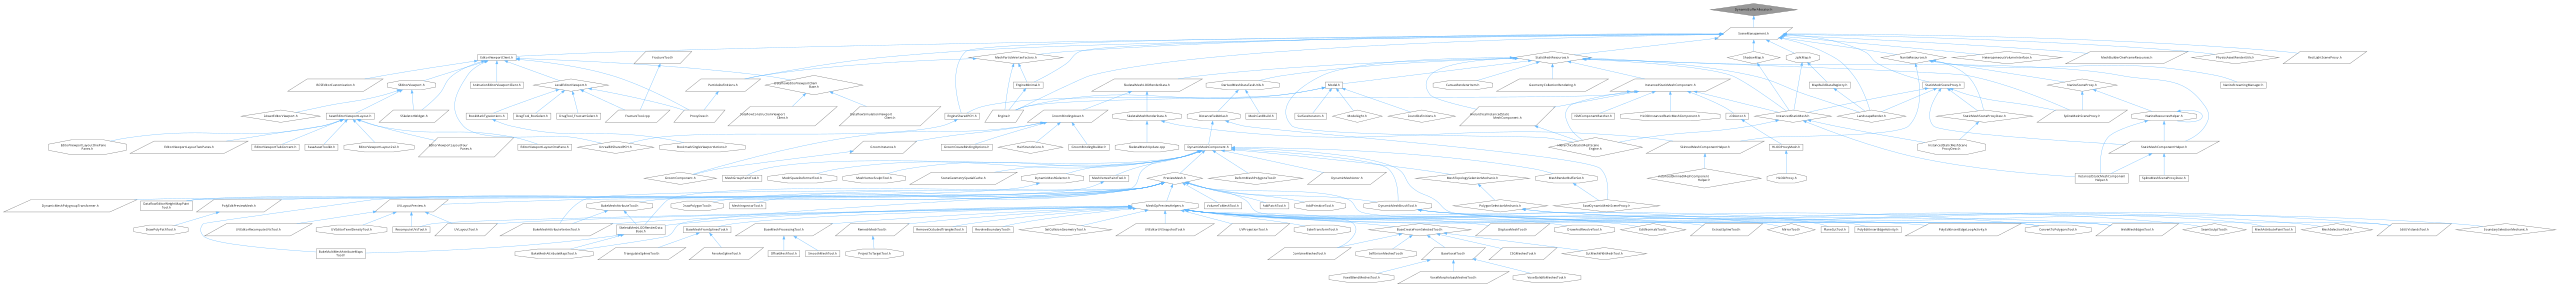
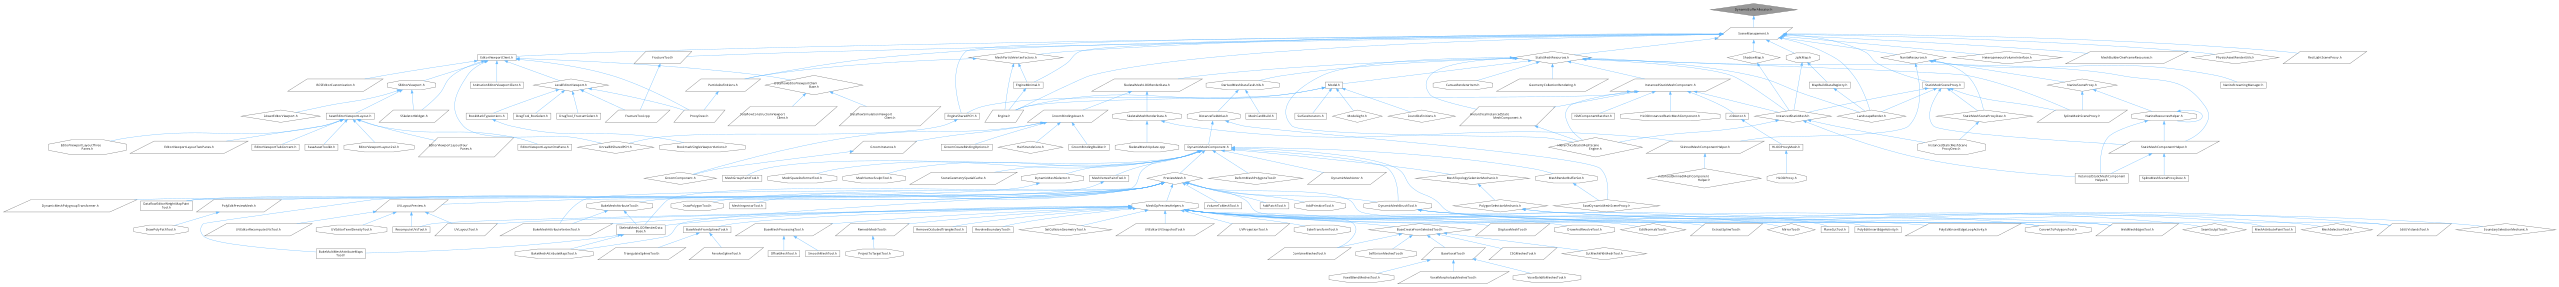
none -> (970, 48)
(87, 147) -> (87, 147)
